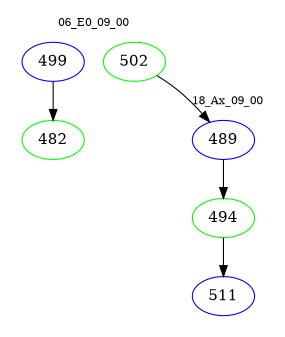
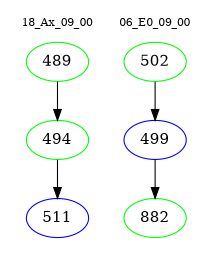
(191, 102) -> (155, 96)
(53, 140) -> (155, 218)
(223, 140) -> (57, 62)
